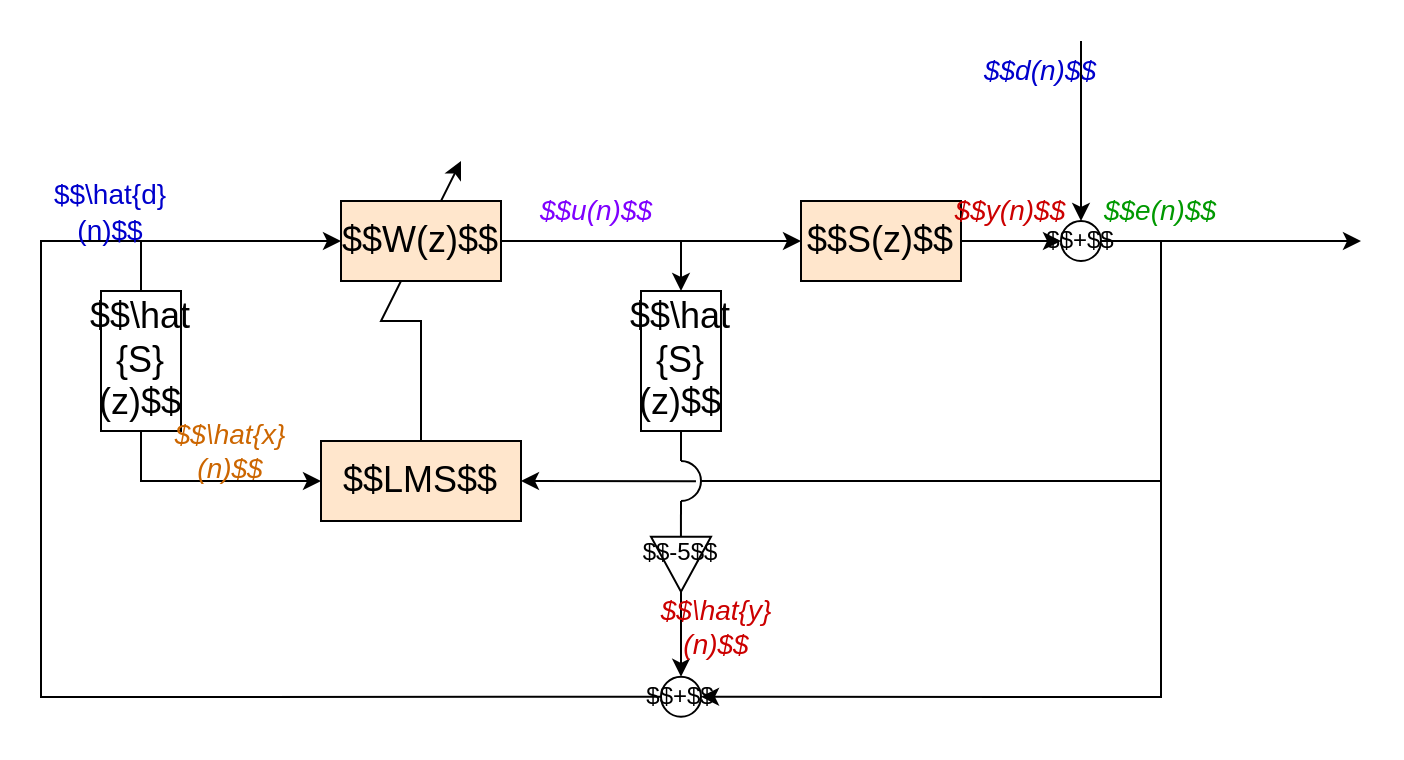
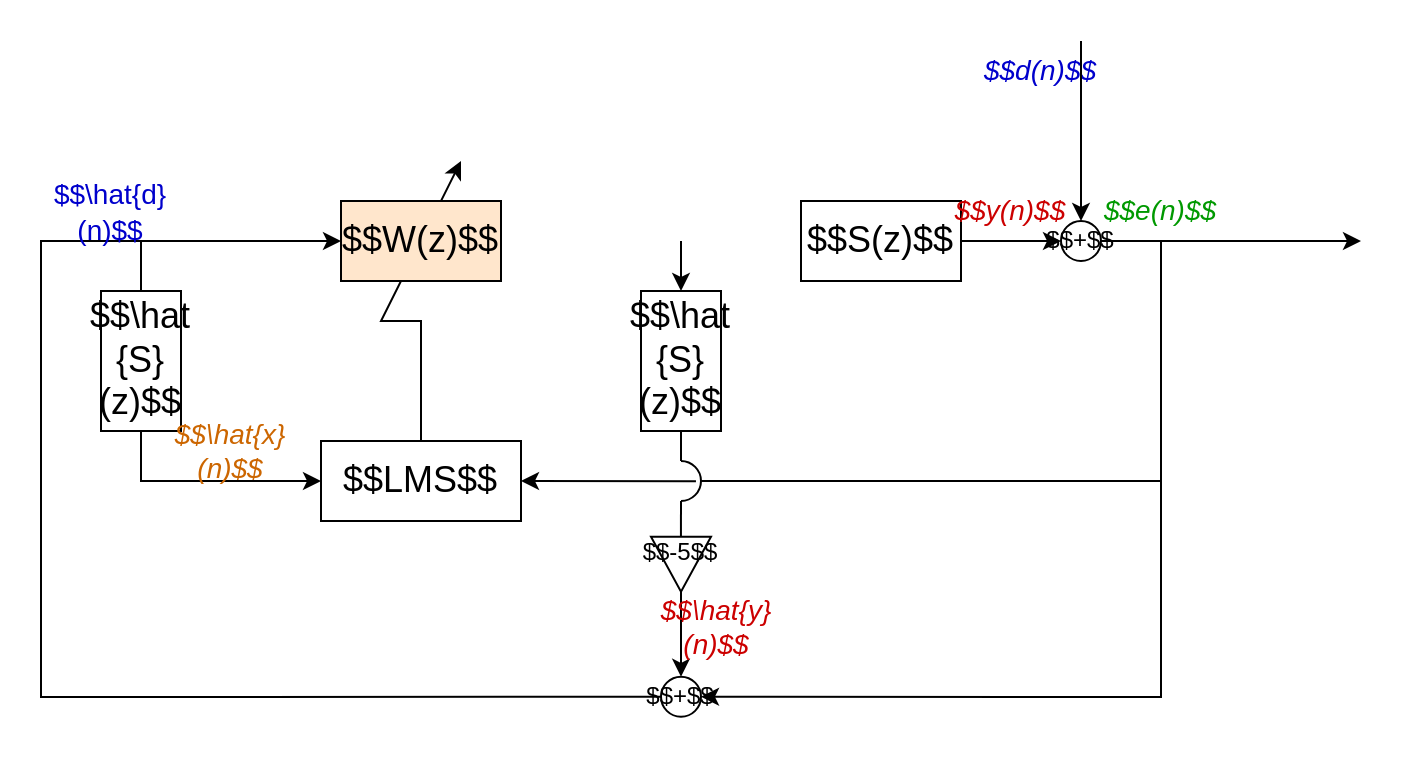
(596, 211) -> none
(644, 241) -> none
(881, 241) -> (881, 241)
(421, 481) -> (421, 481)
